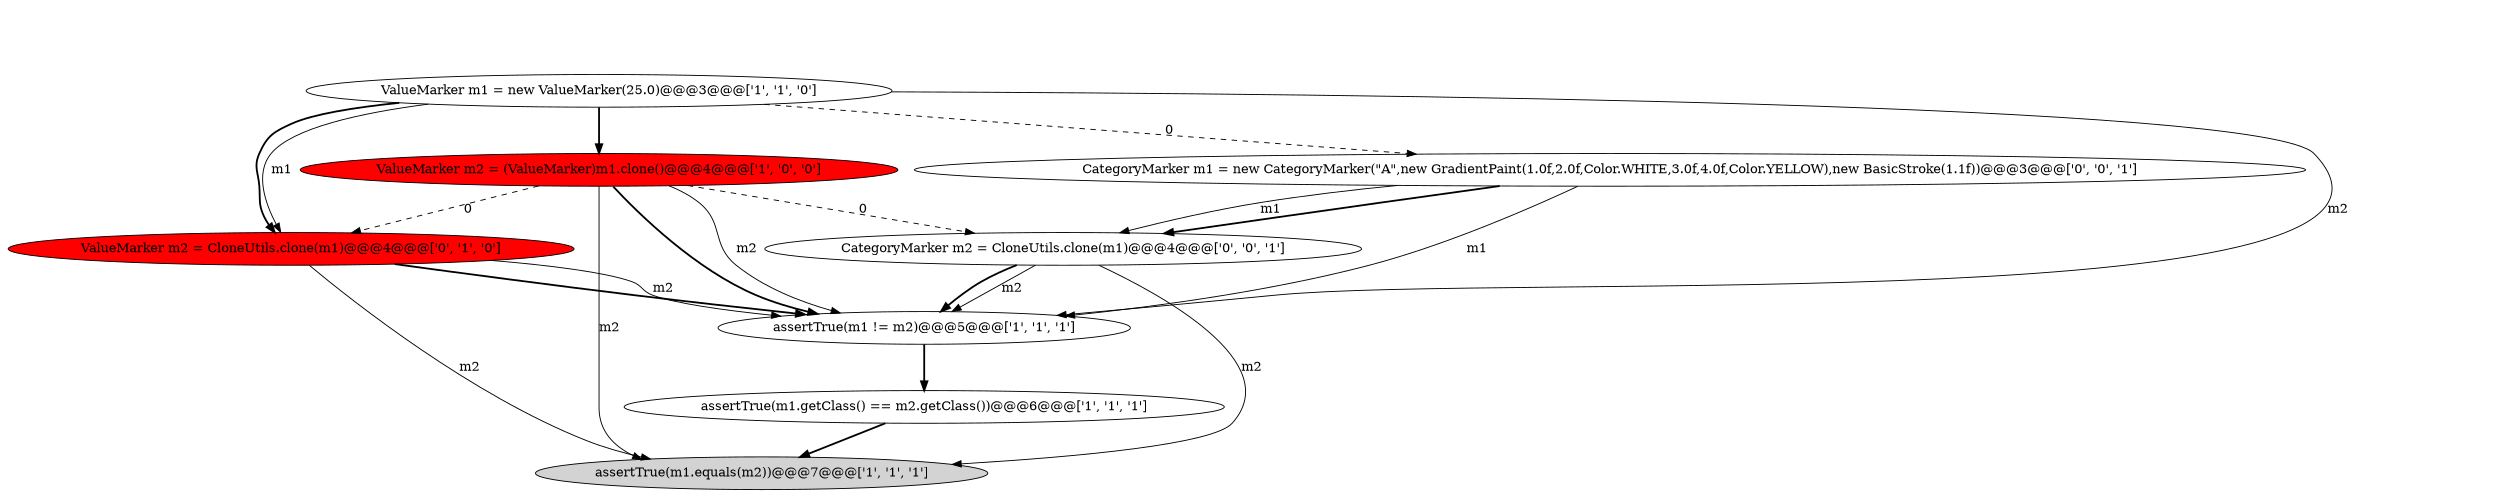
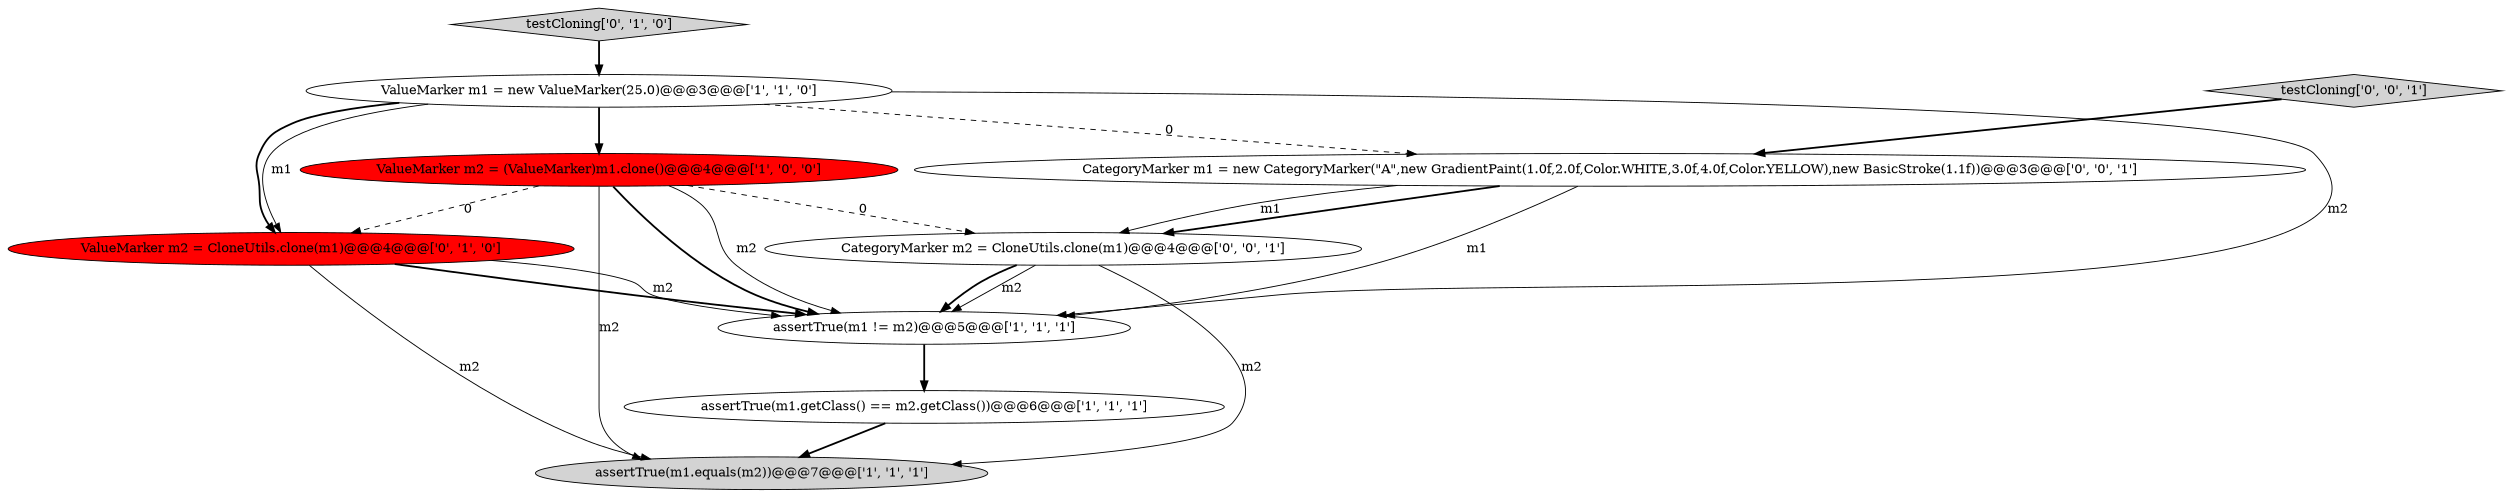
none -> (599, 25)
none -> (2354, 91)
